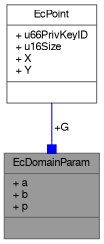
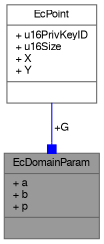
(52, 35) -> (52, 35)
